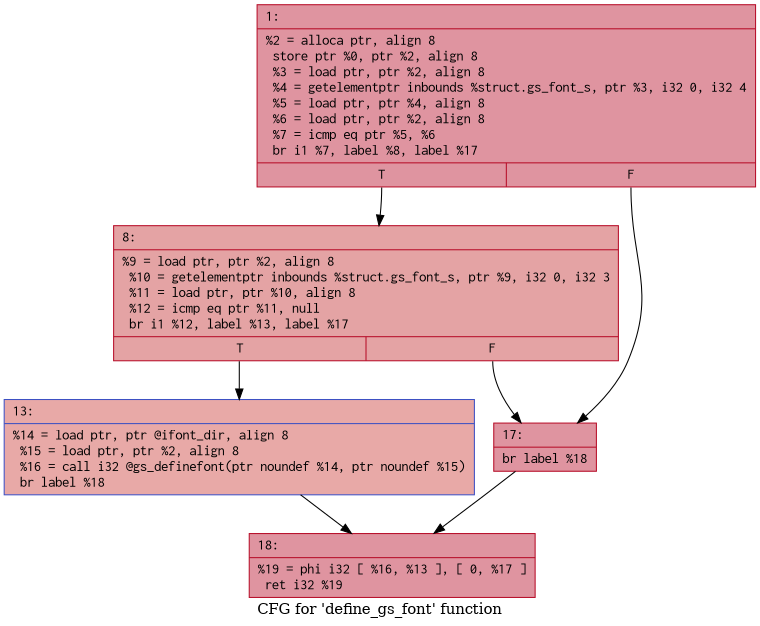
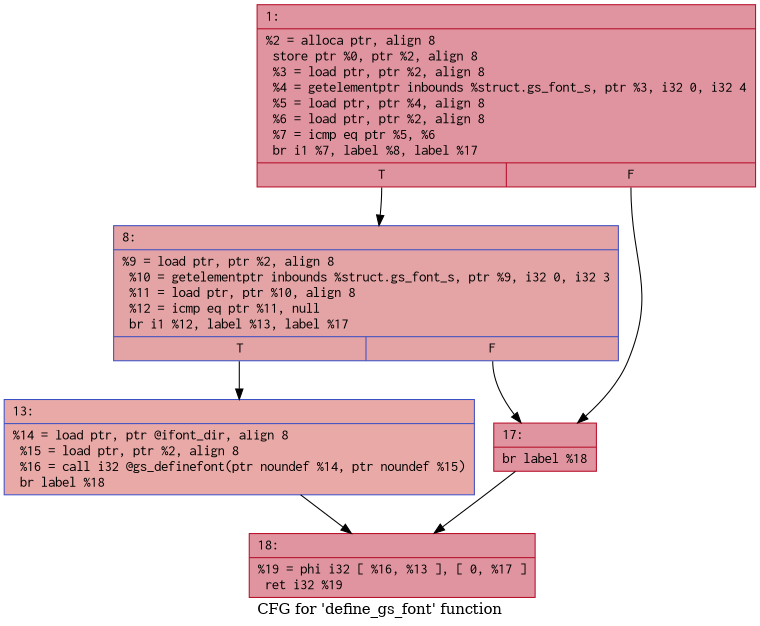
(366, 293) -> (366, 293)
